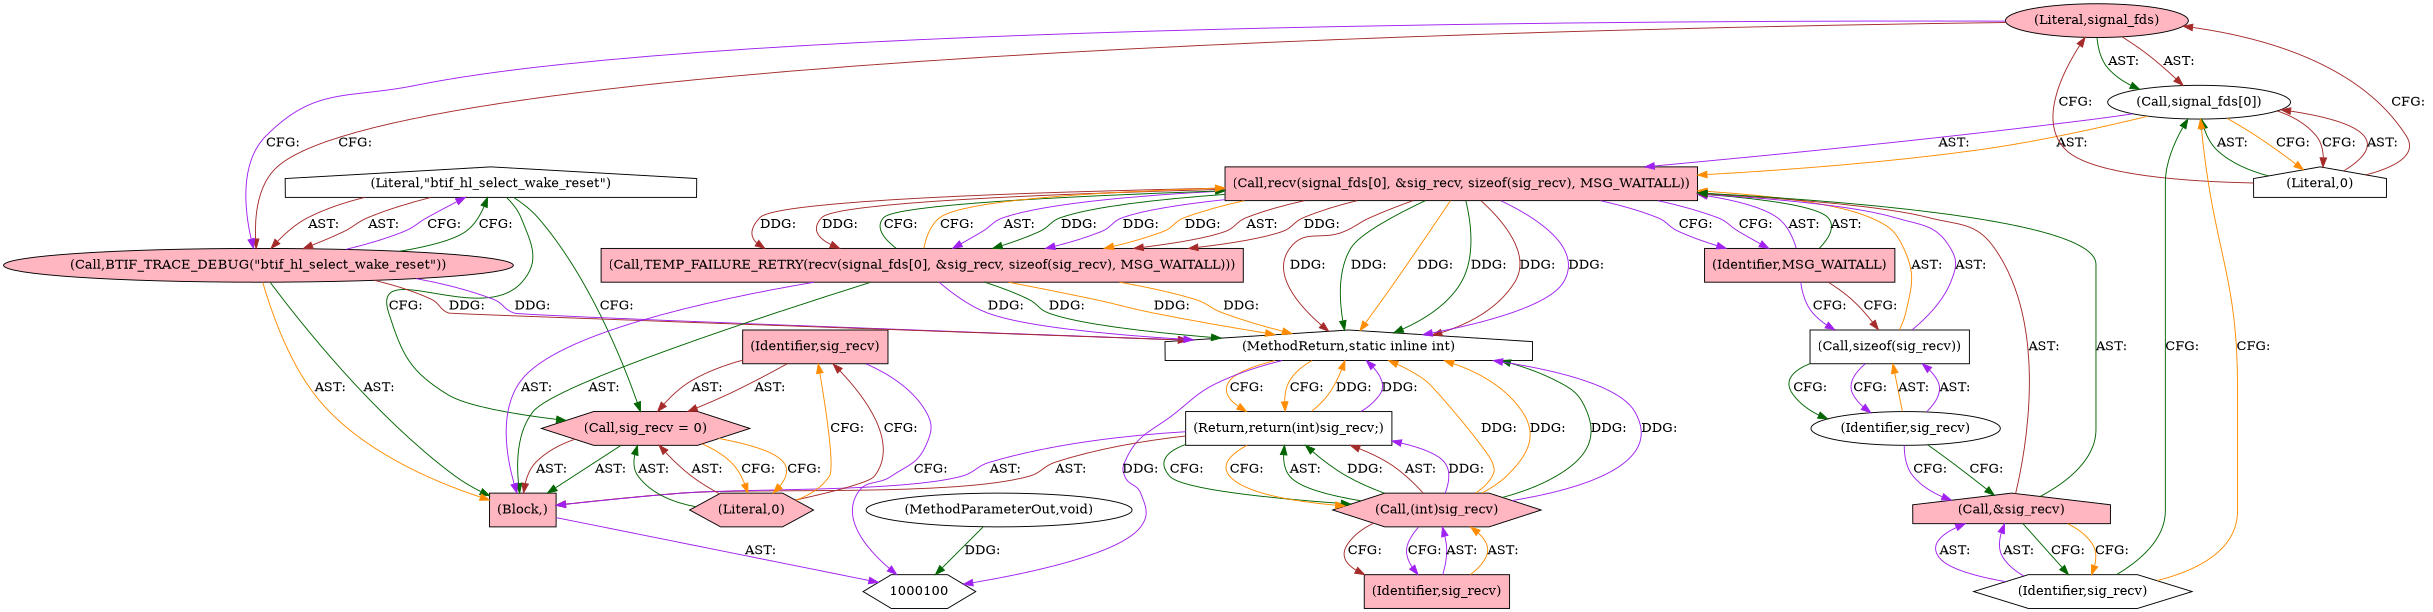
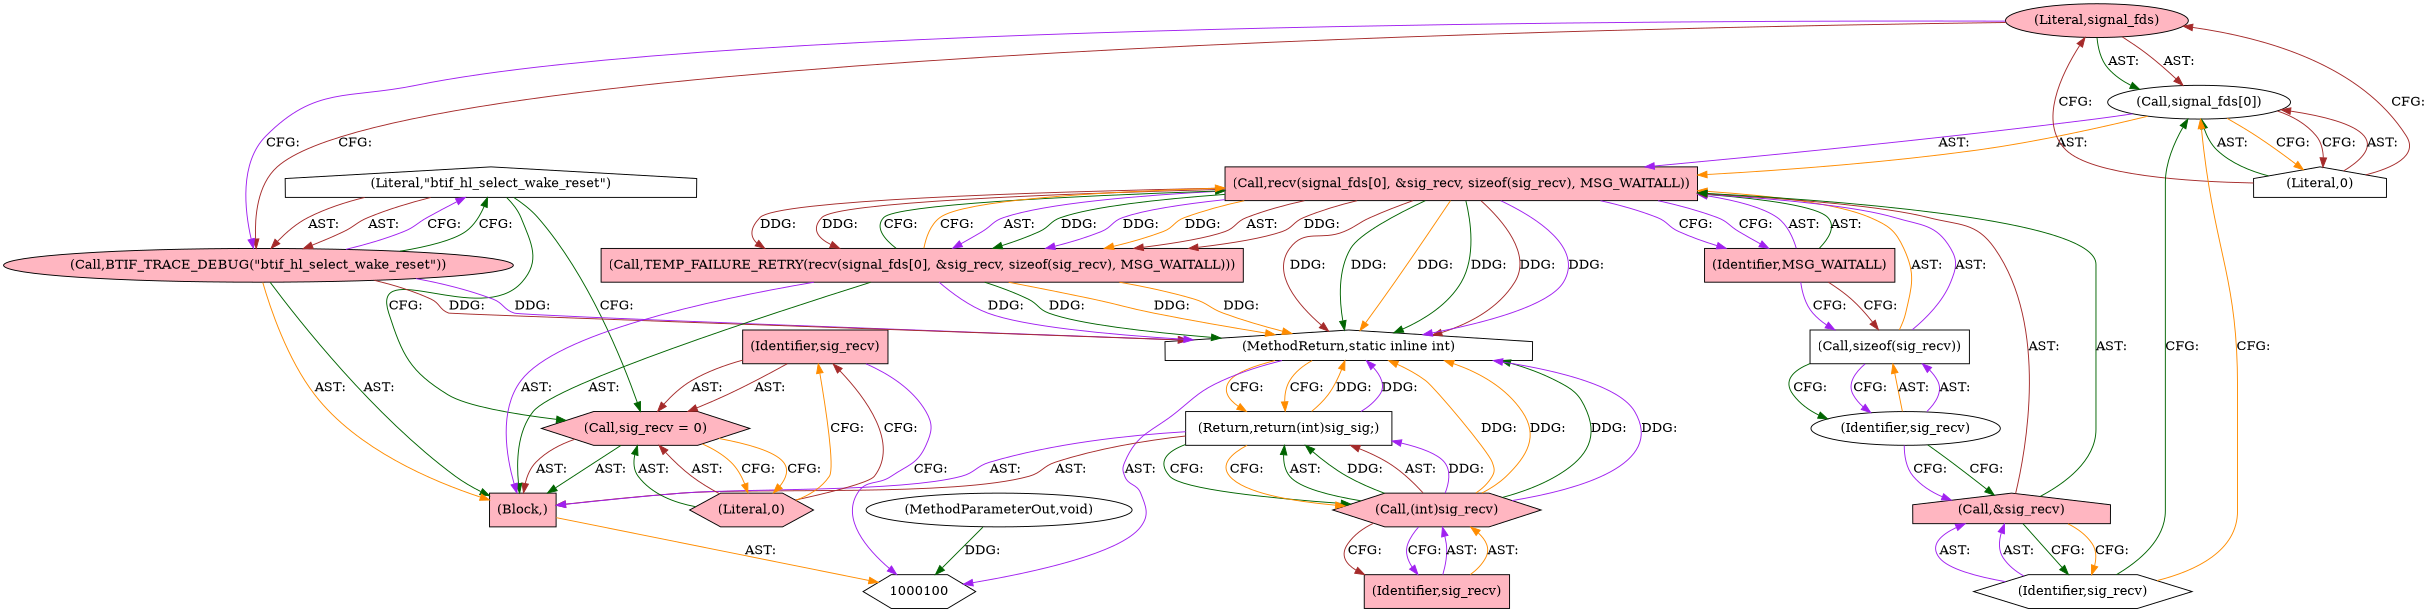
(1289, 428) -> (1289, 428)
(1143, 469) -> (1143, 469)
(713, 549) -> (713, 549)
